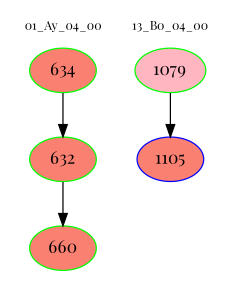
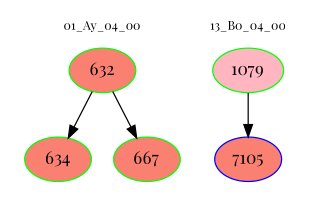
(63, 109) -> (83, 109)
(170, 159) -> (248, 159)
(63, 248) -> (147, 159)
